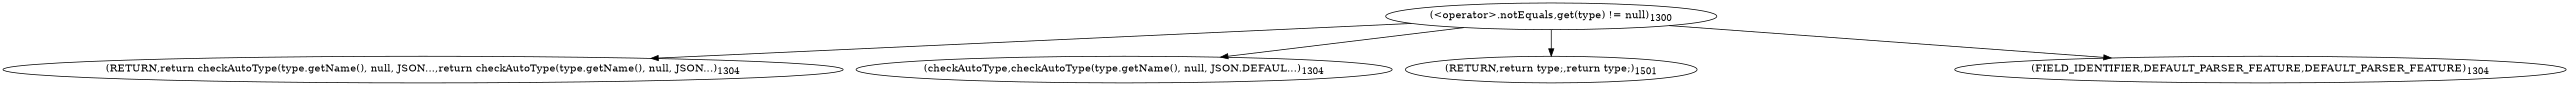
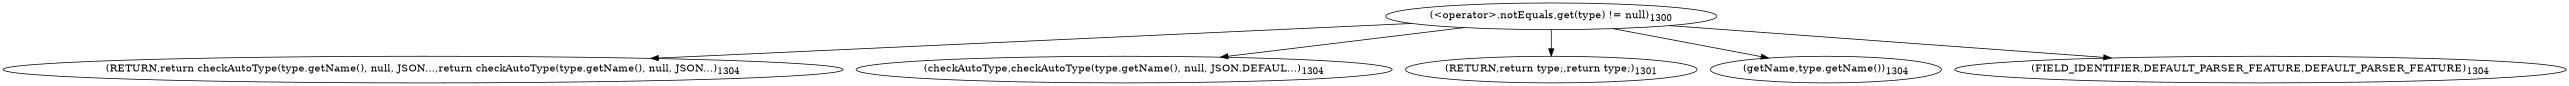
(1646, 68) -> (1646, 68)
none -> (1826, 70)
